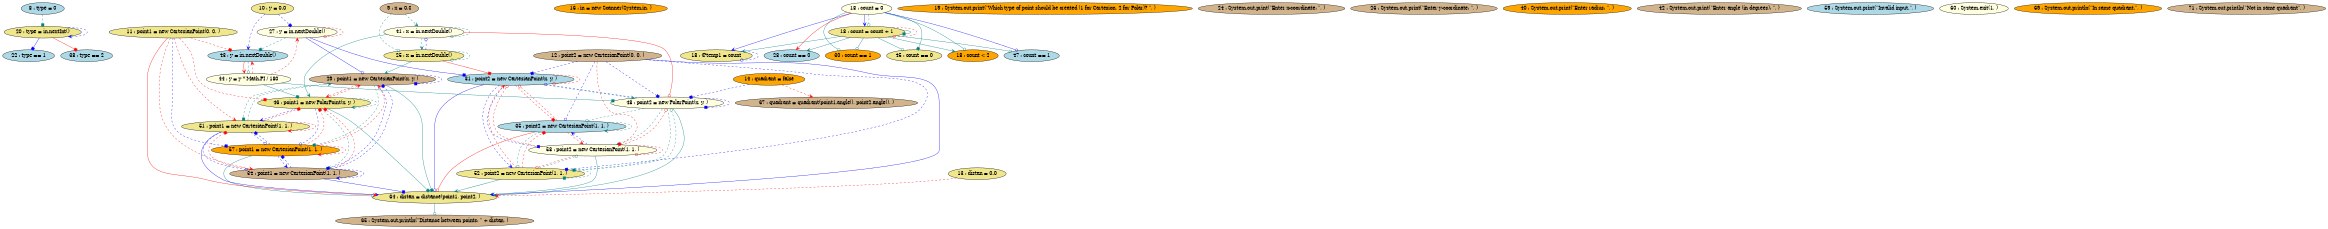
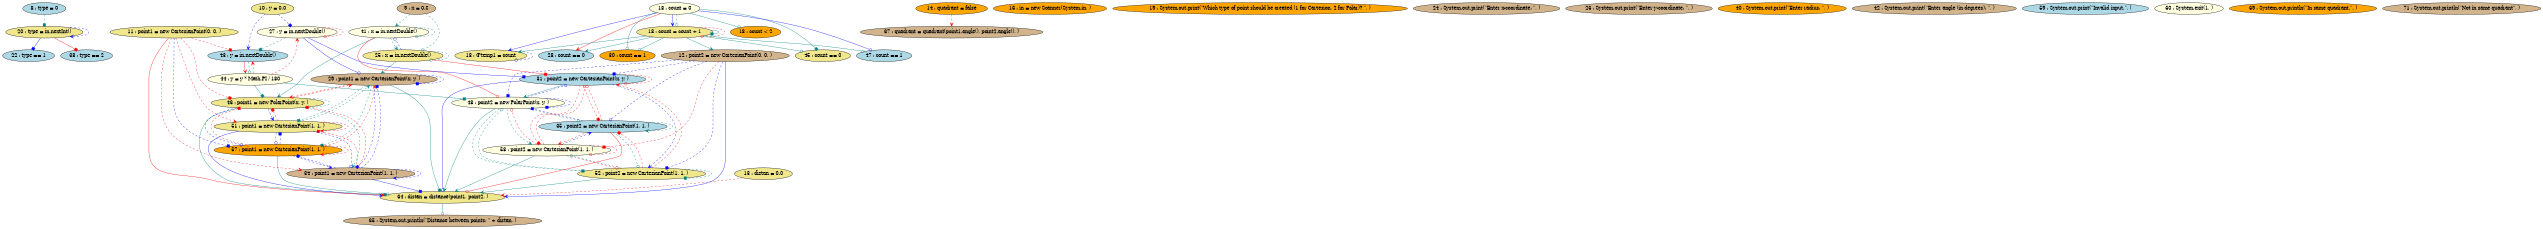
(917, 43) -> (698, 43)
(721, 90) -> (559, 115)
(587, 91) -> (545, 91)
(496, 136) -> (541, 115)
